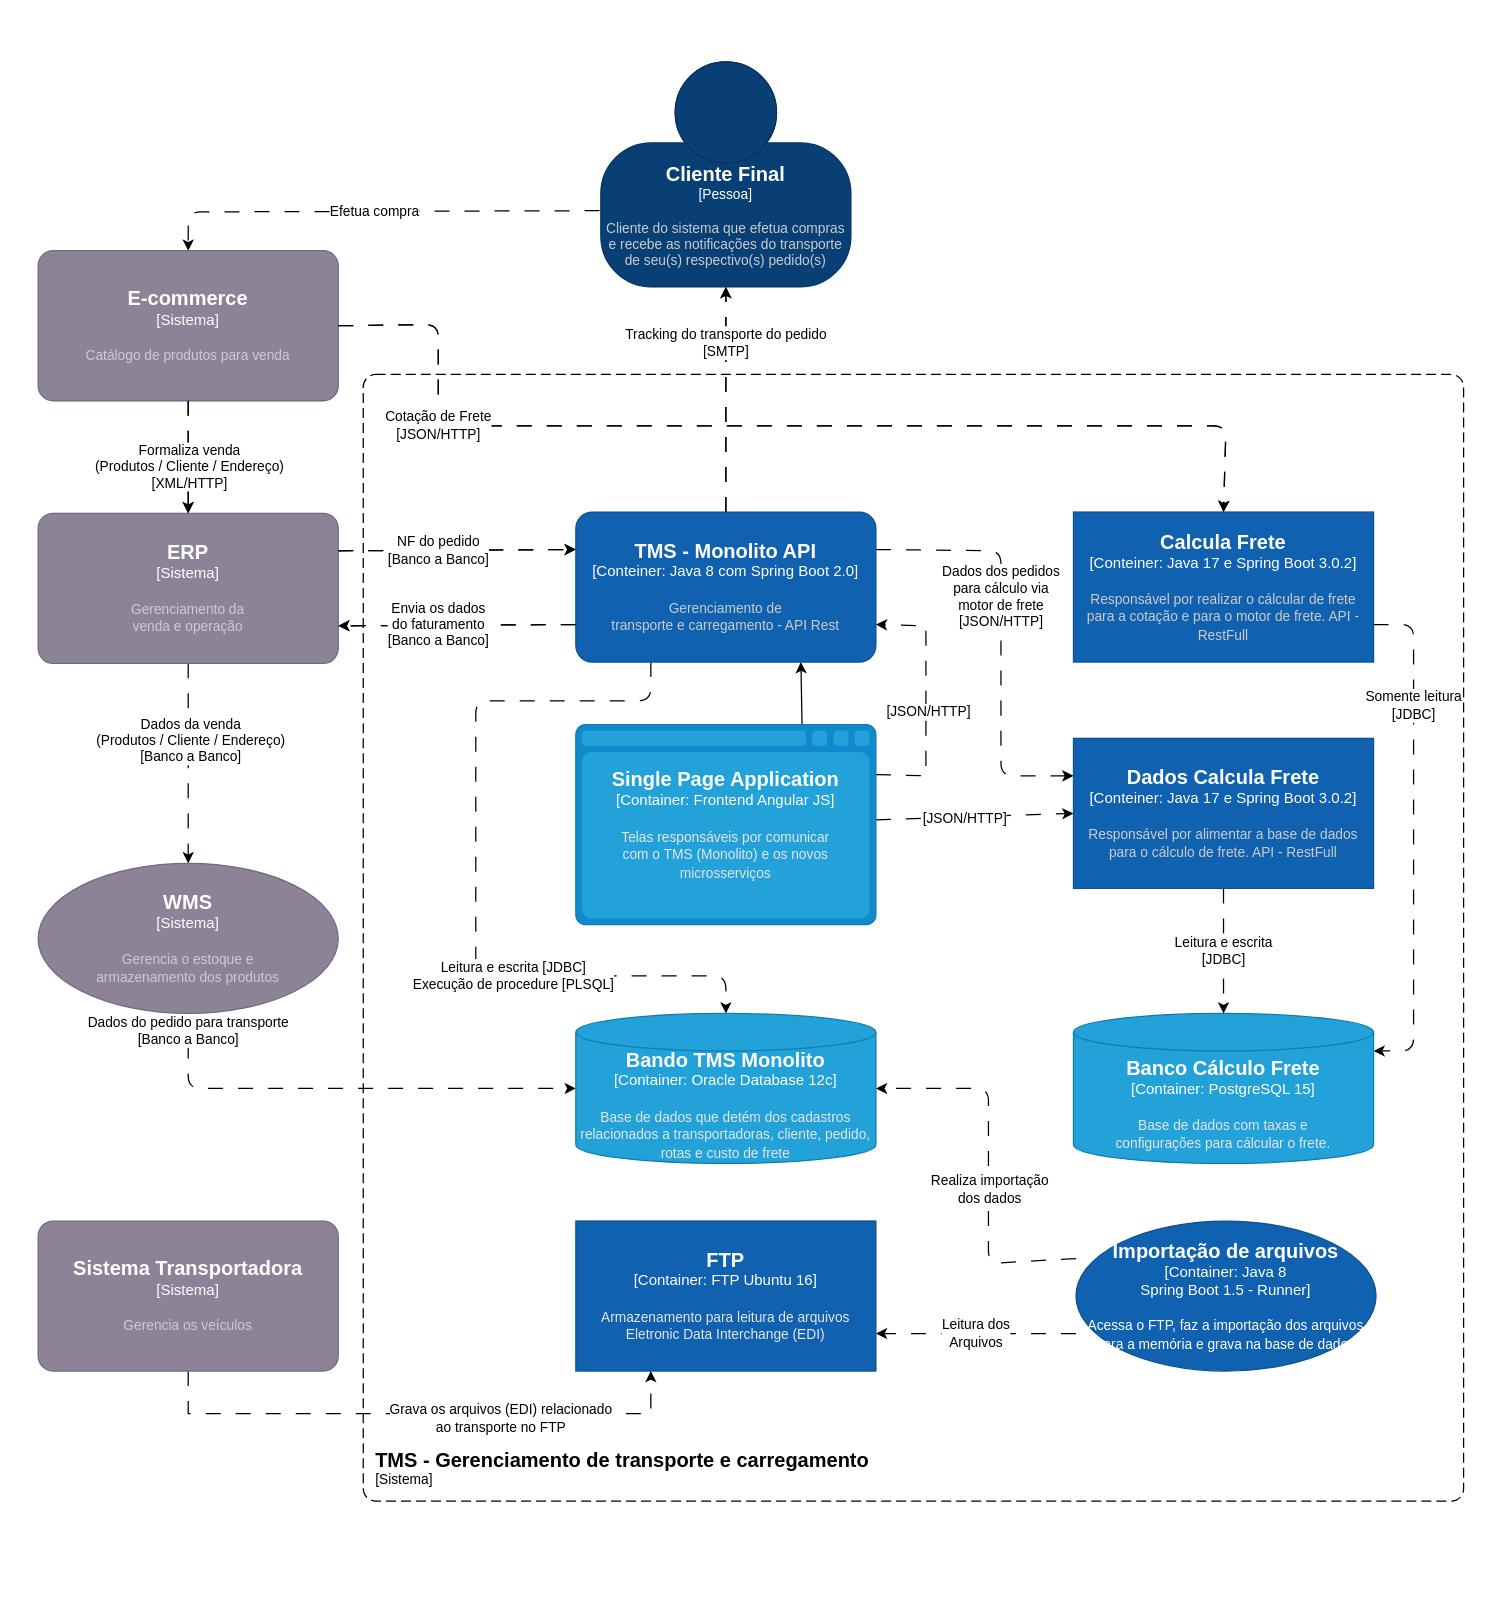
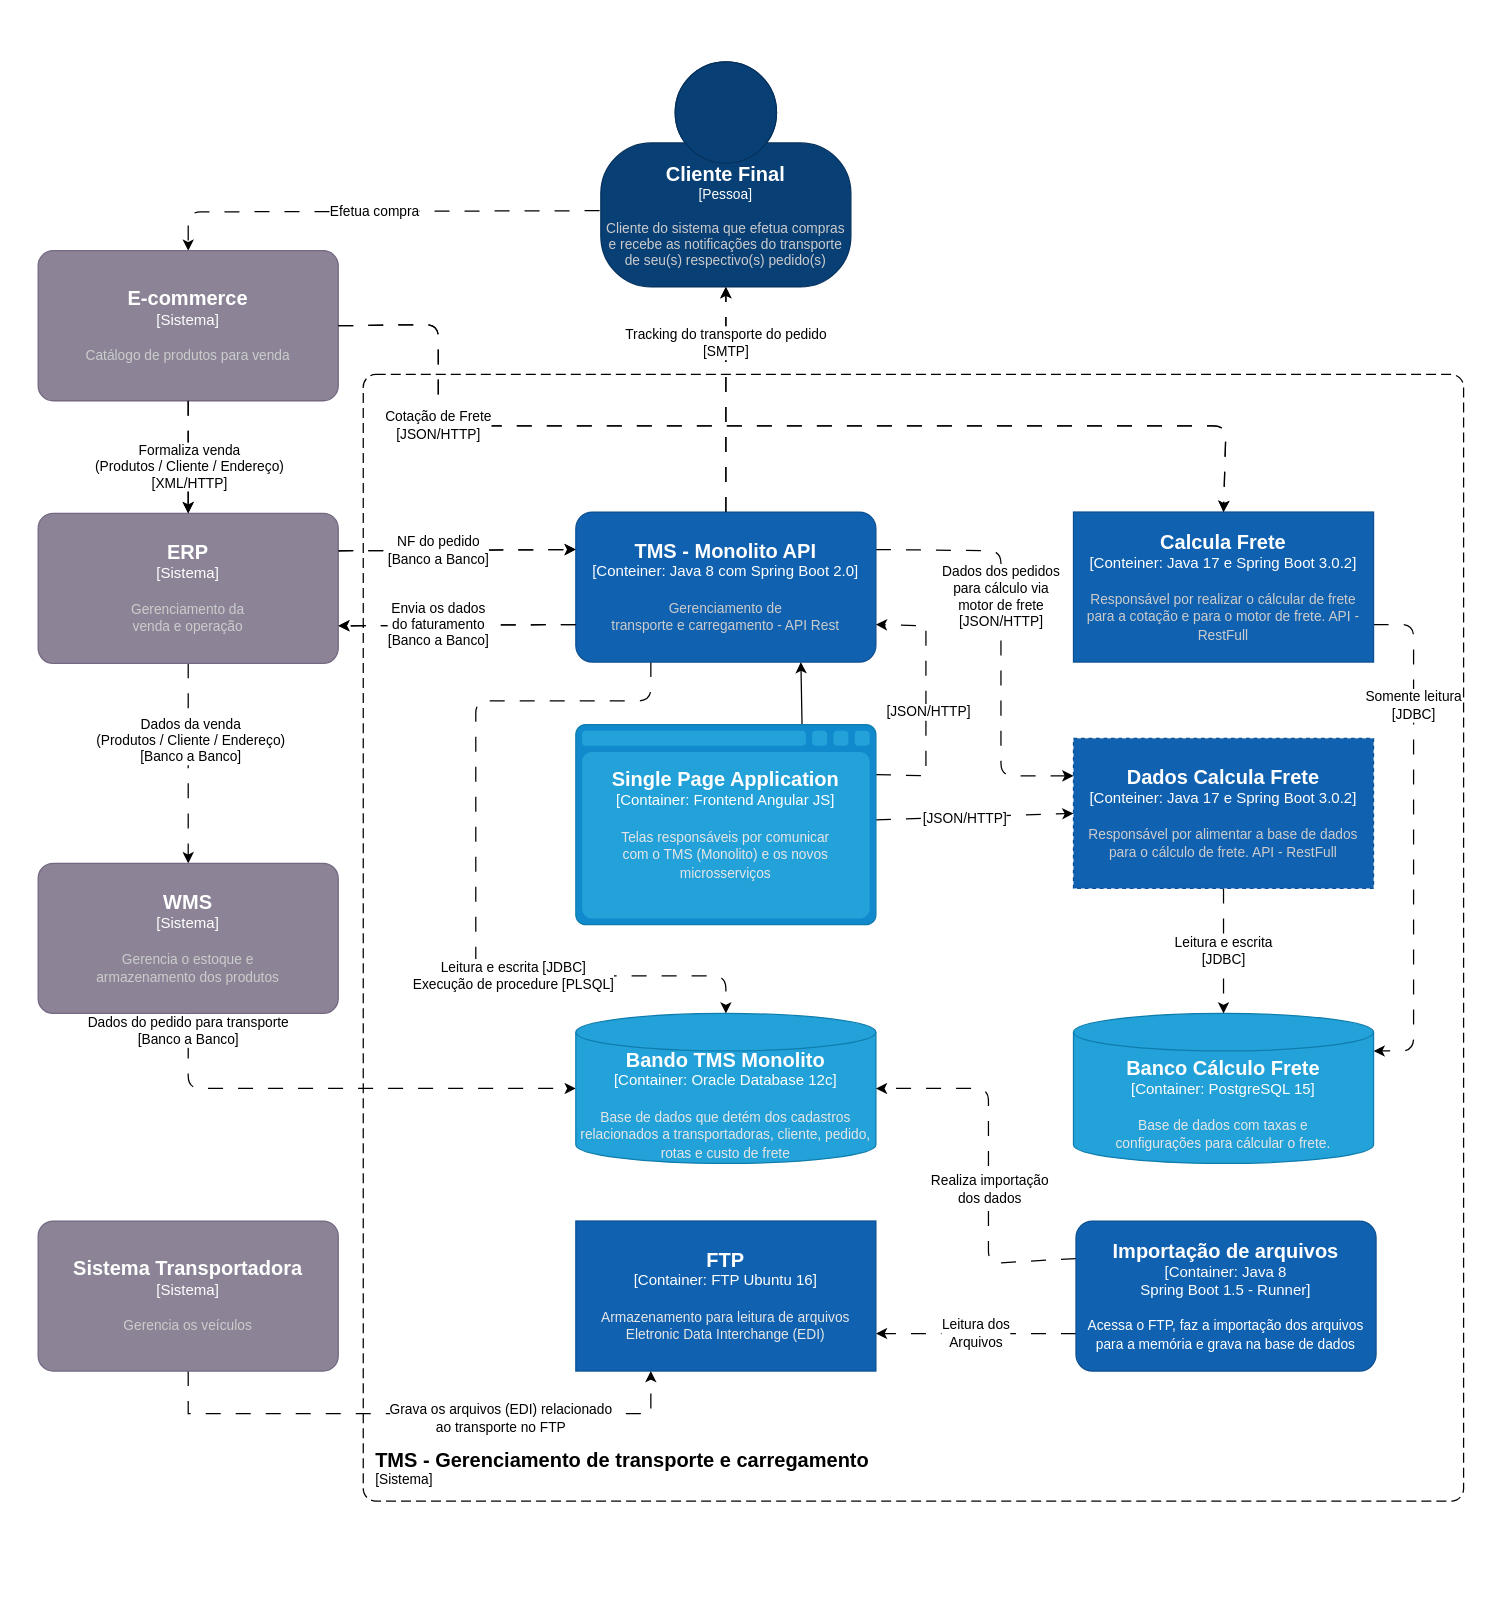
(1223, 813) -> (1223, 813)
(188, 938) -> (188, 938)
(1226, 1296) -> (1226, 1296)
